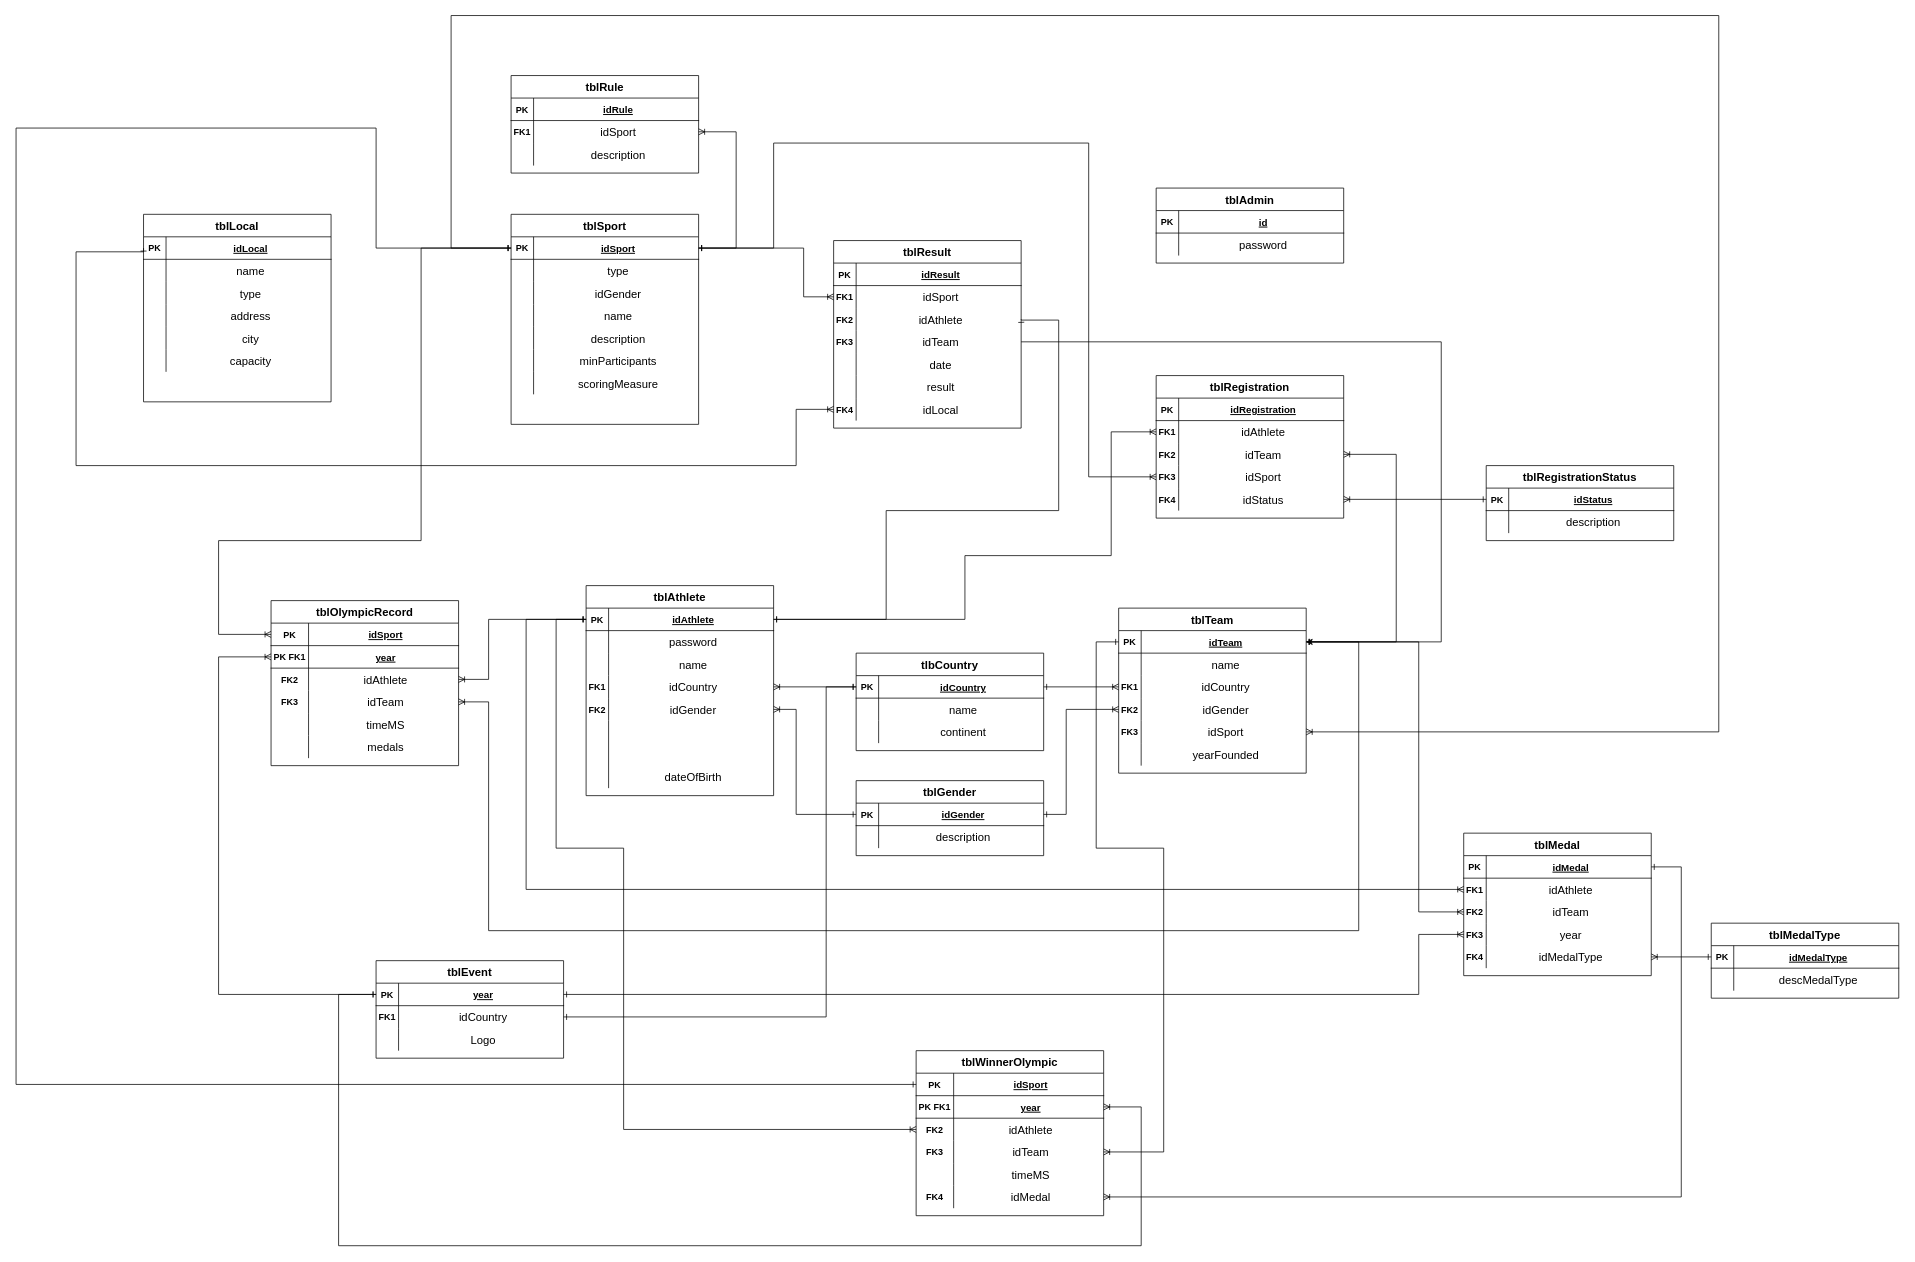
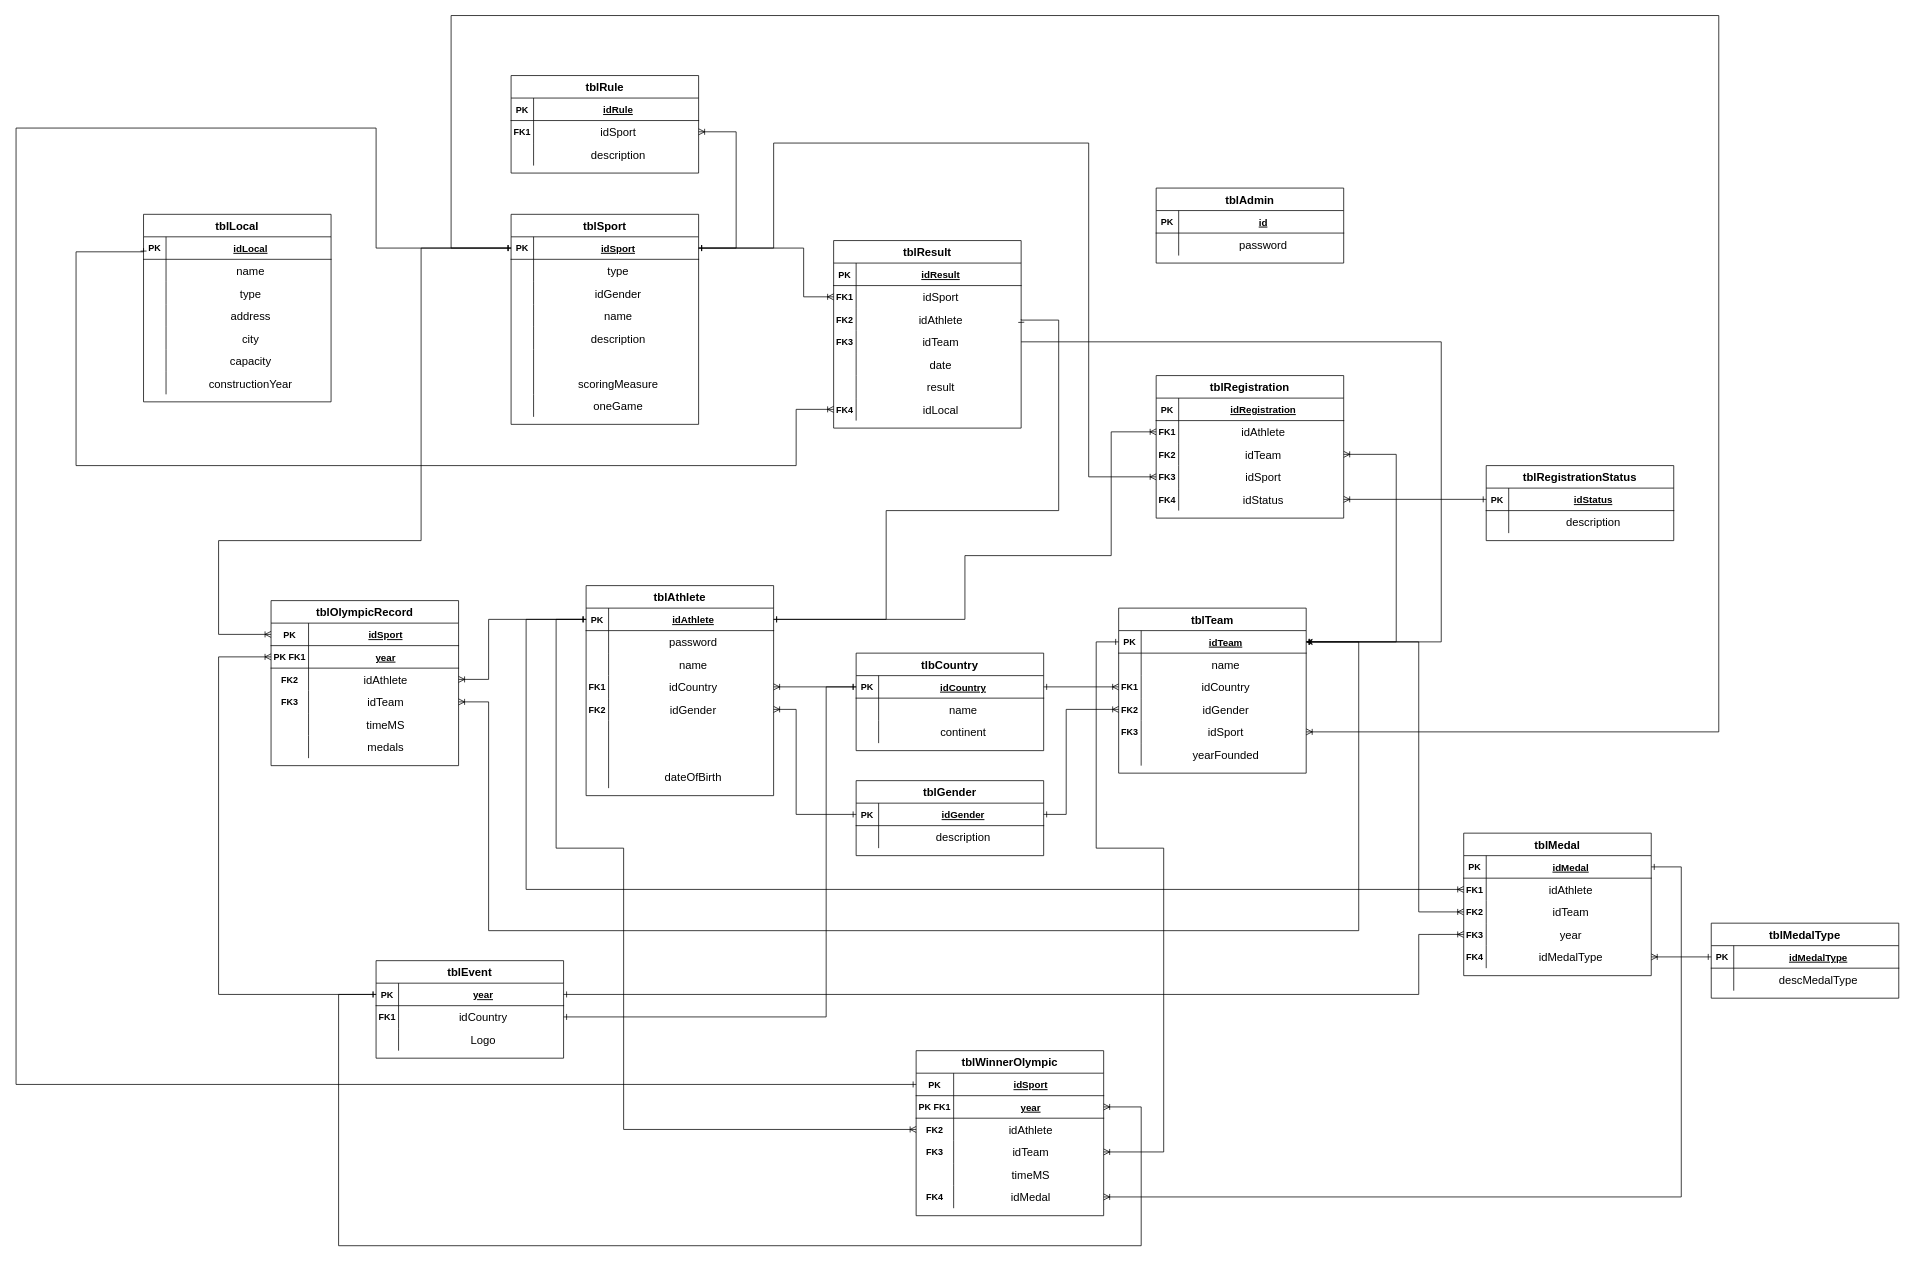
(616, 360) -> none
none -> (249, 383)
none -> (616, 405)
